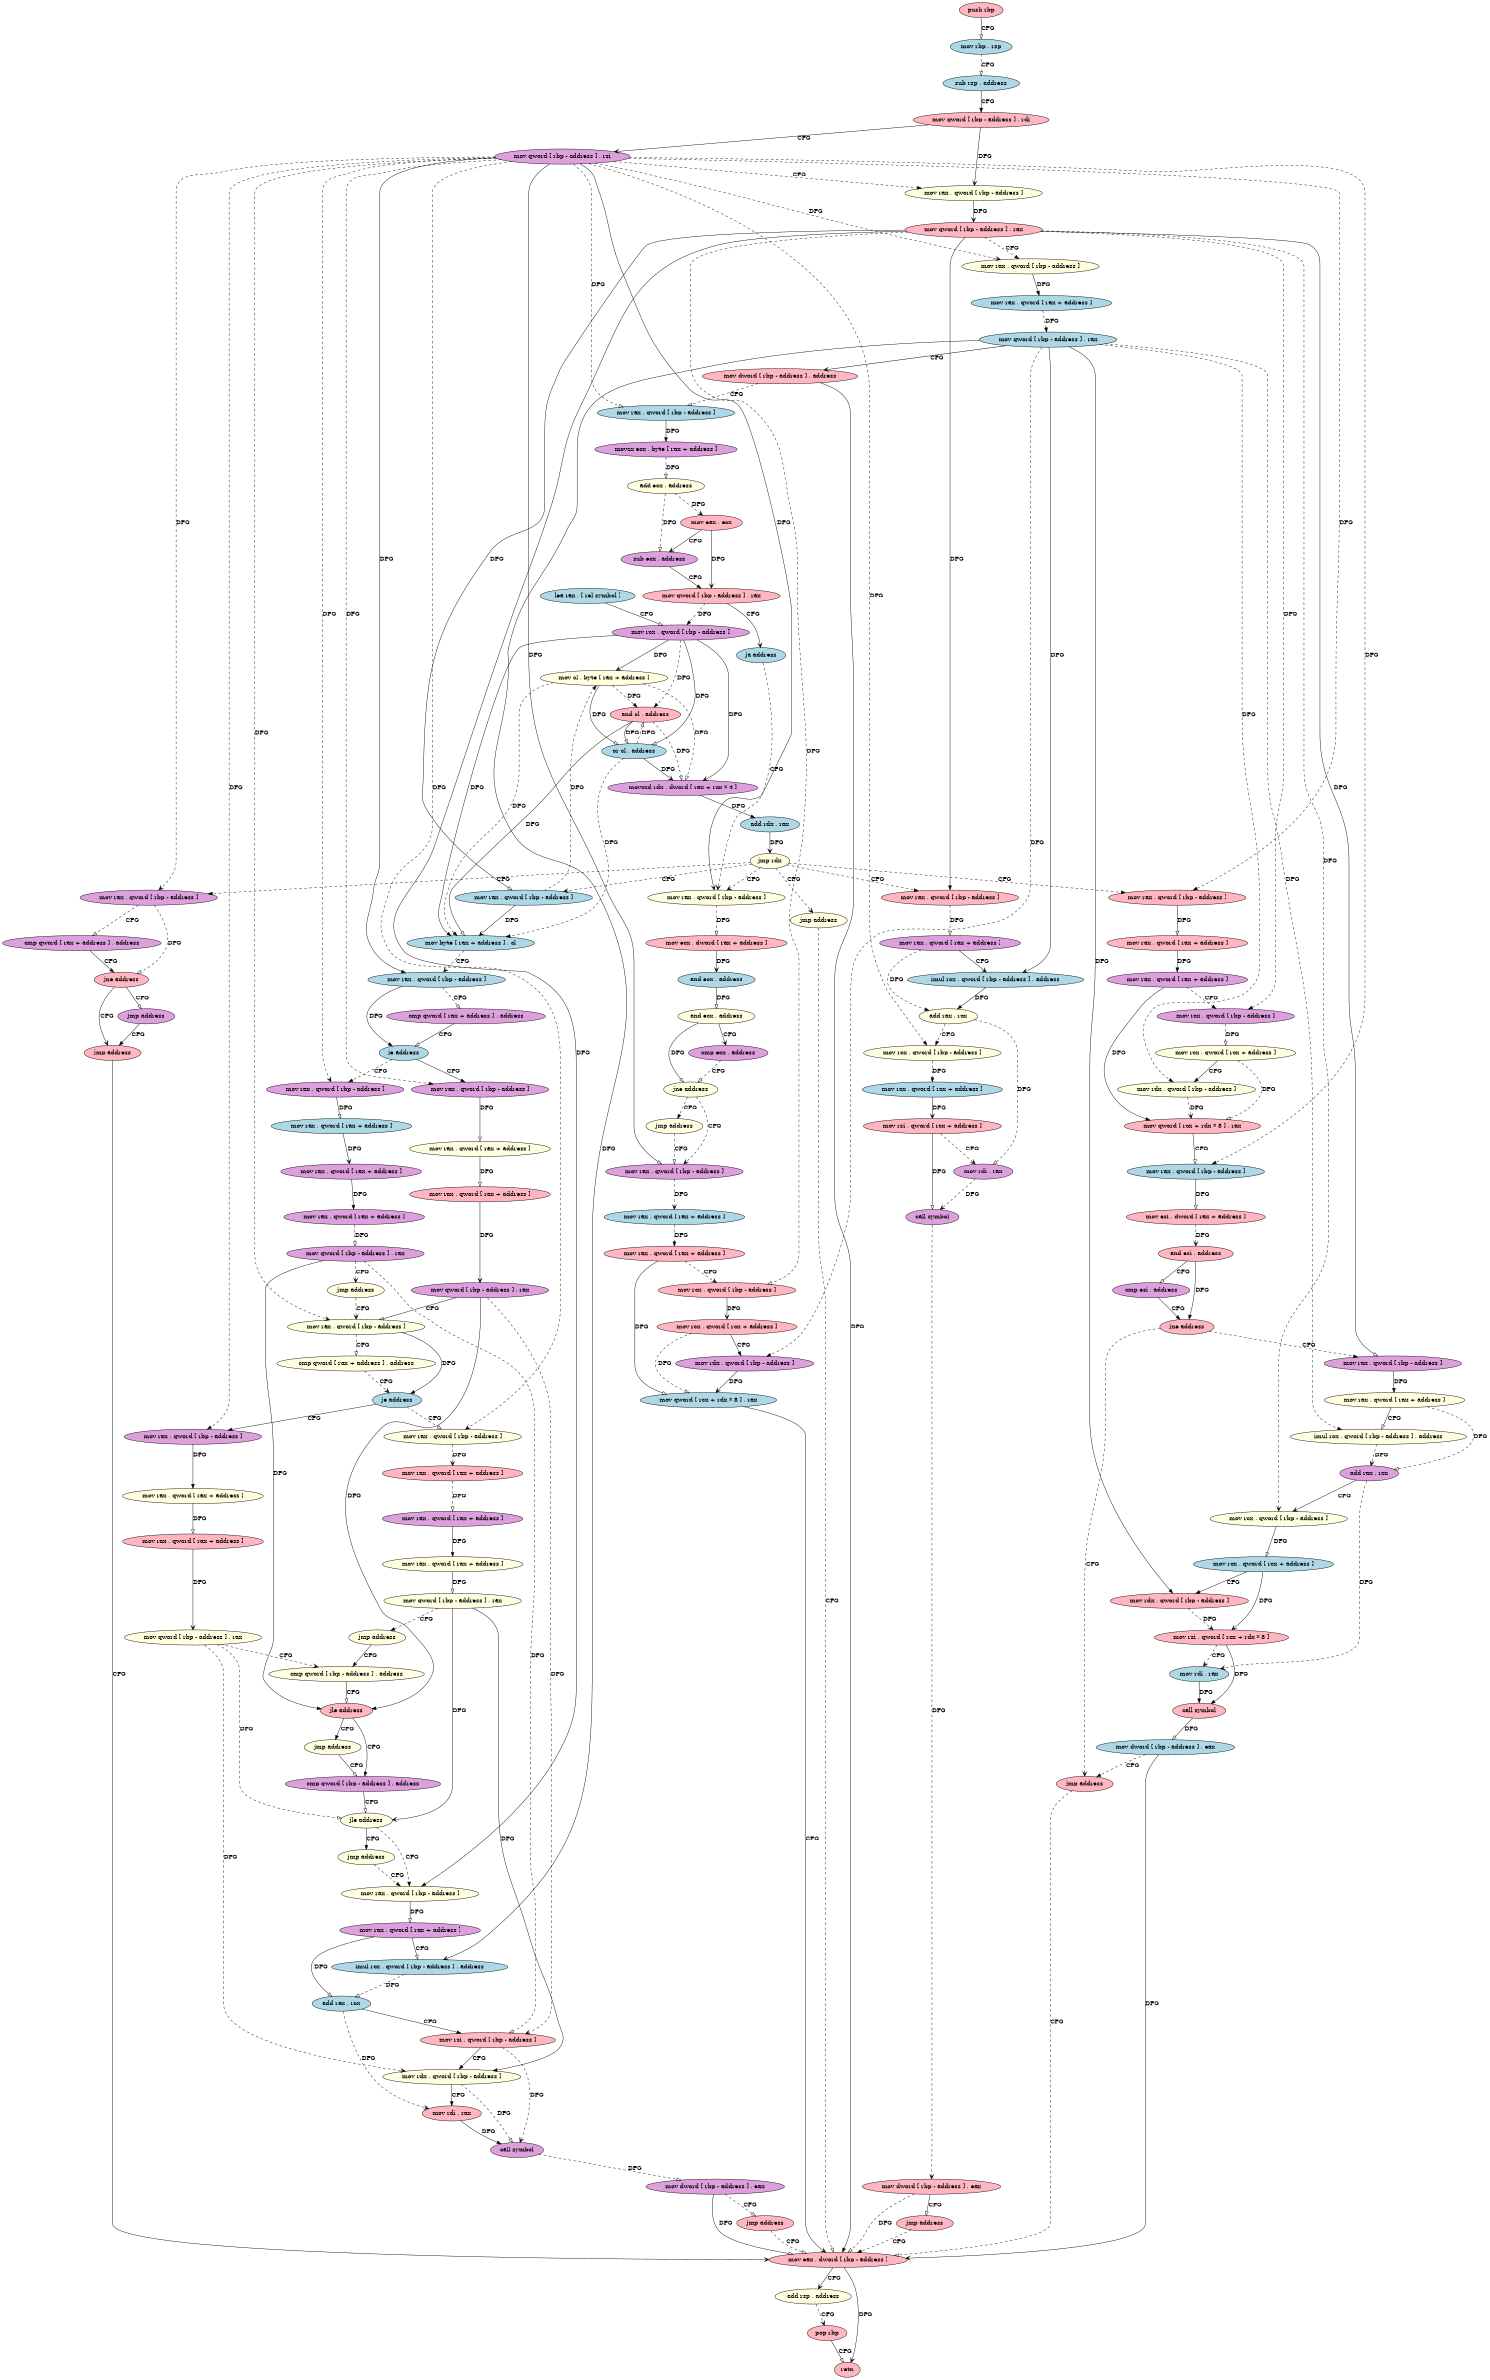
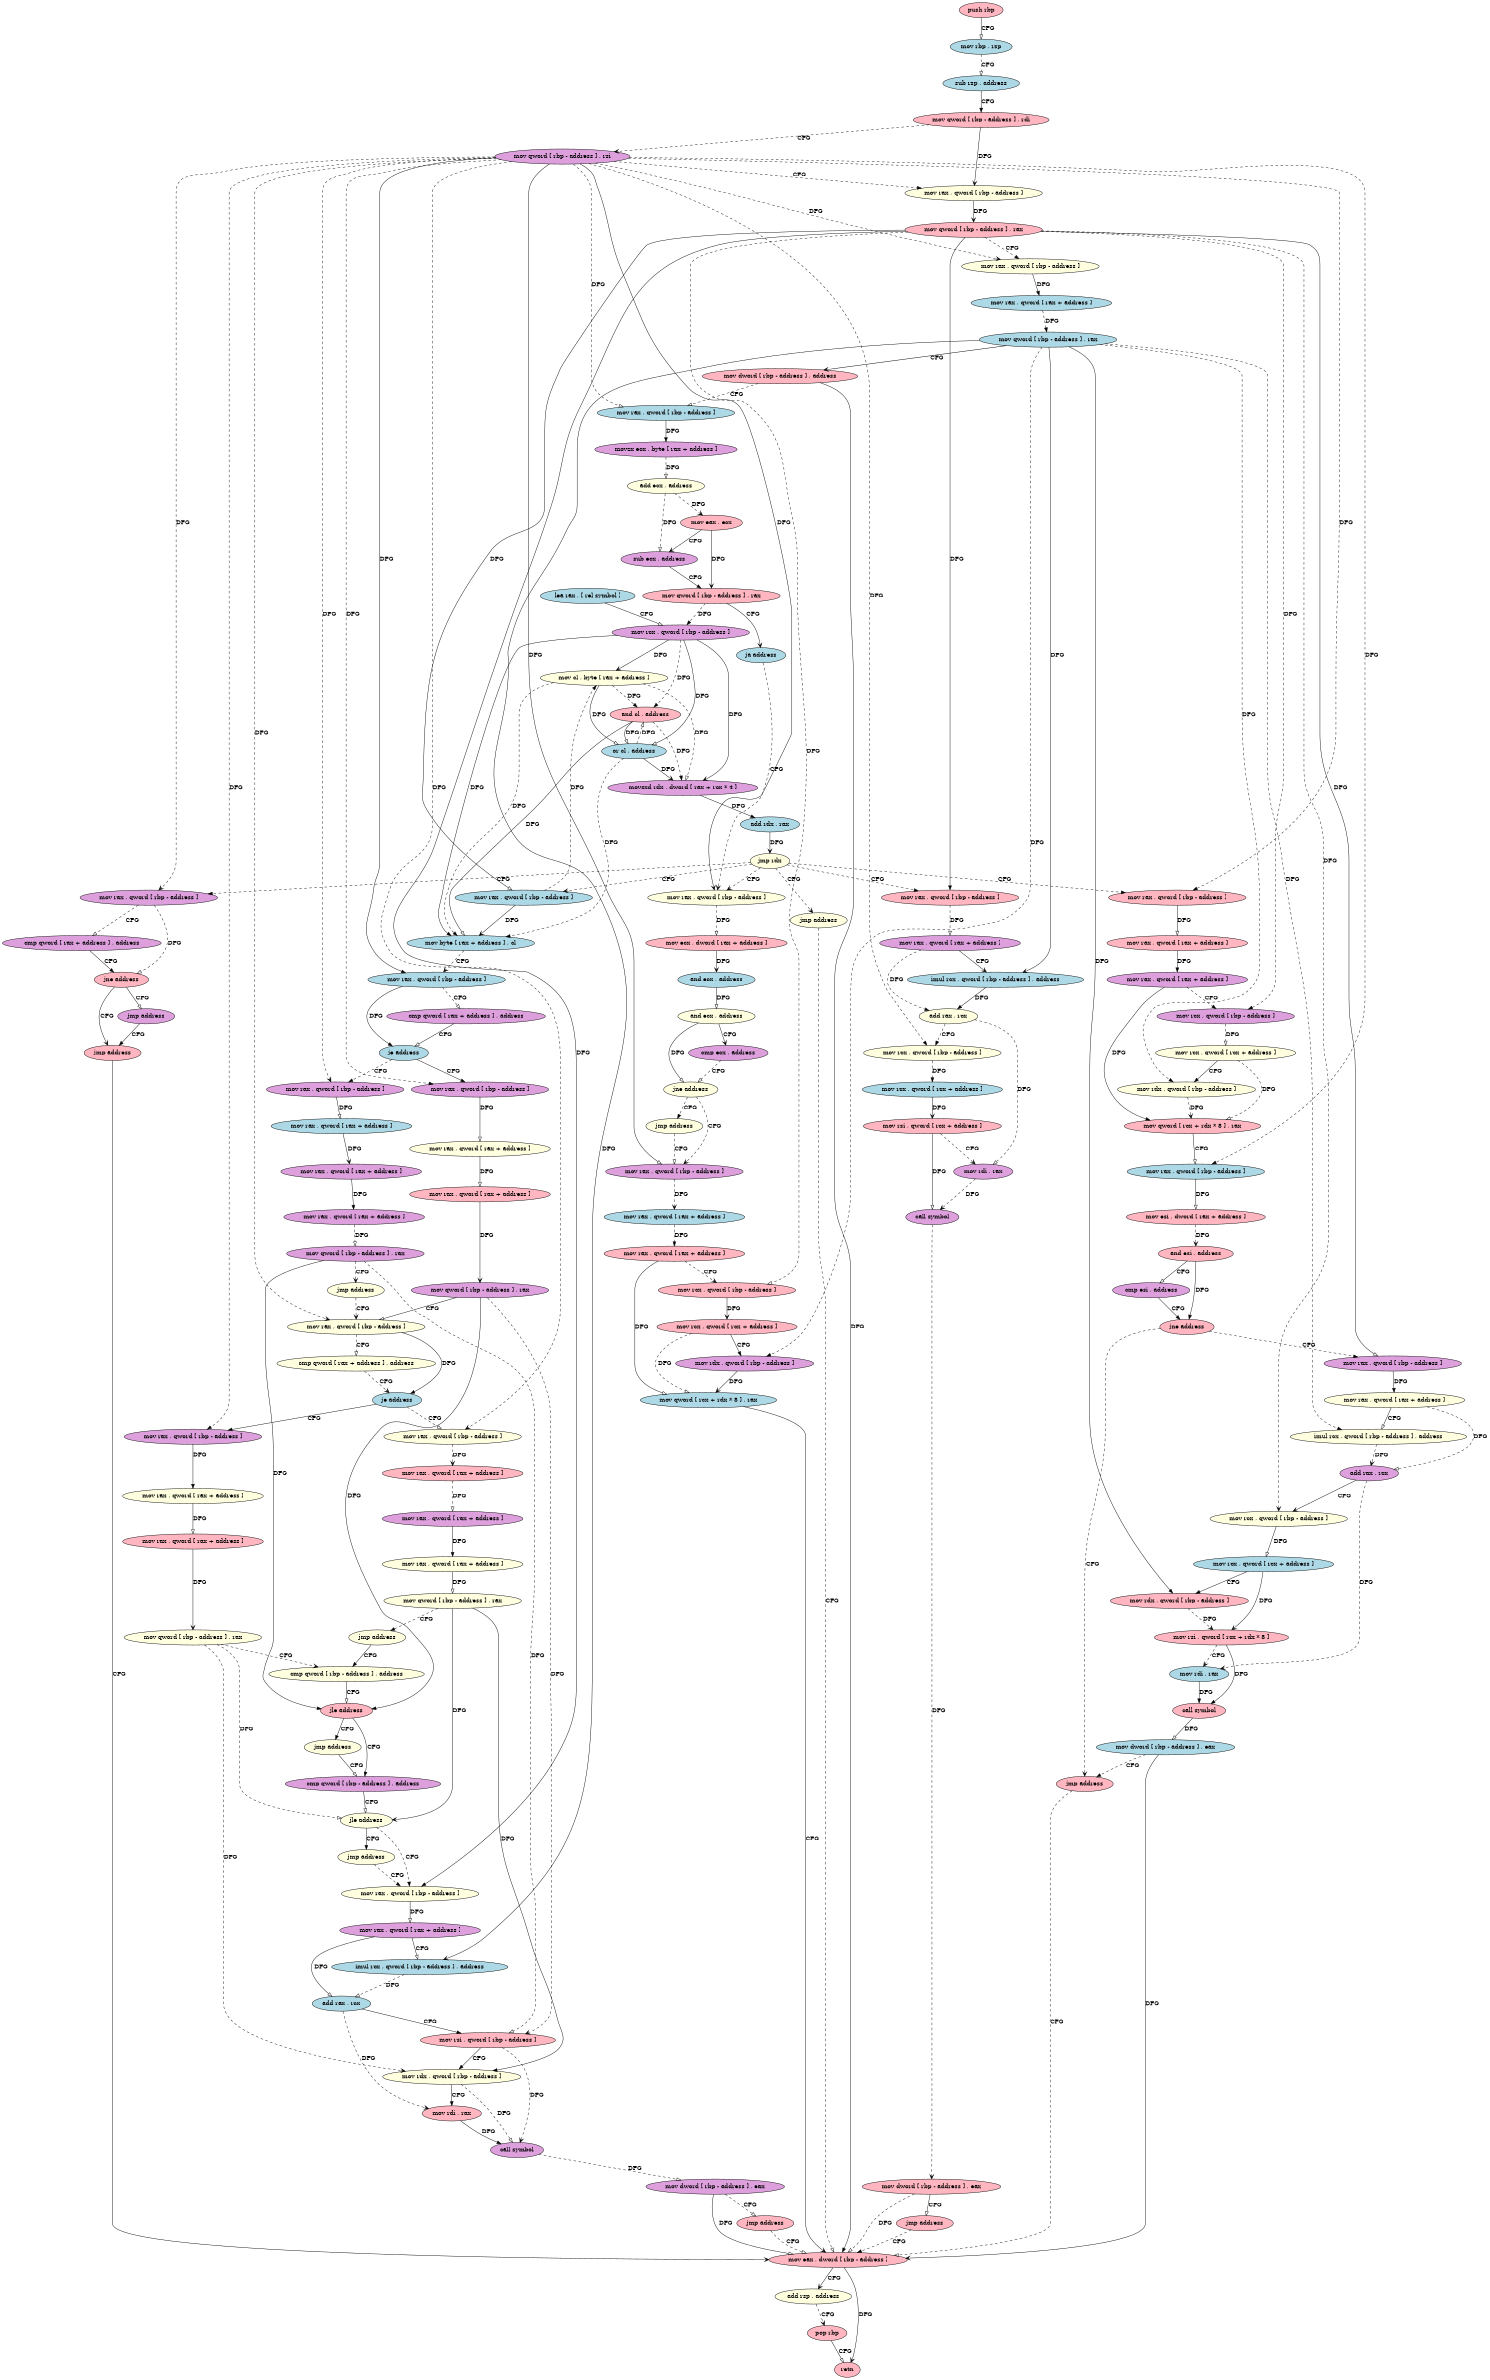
(774, 138) -> (774, 138)
(672, 747) -> (672, 747)
